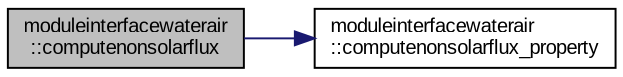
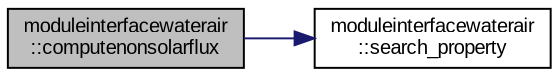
(465, 38) -> (433, 38)
